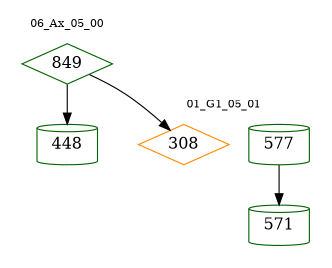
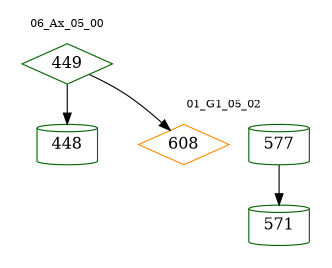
(67, 64) -> (67, 64)
(224, 105) -> (224, 105)
(184, 145) -> (184, 145)
